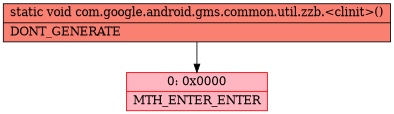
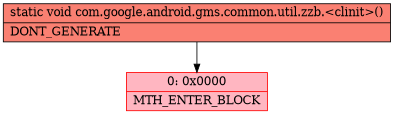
(197, 101) -> (197, 101)
